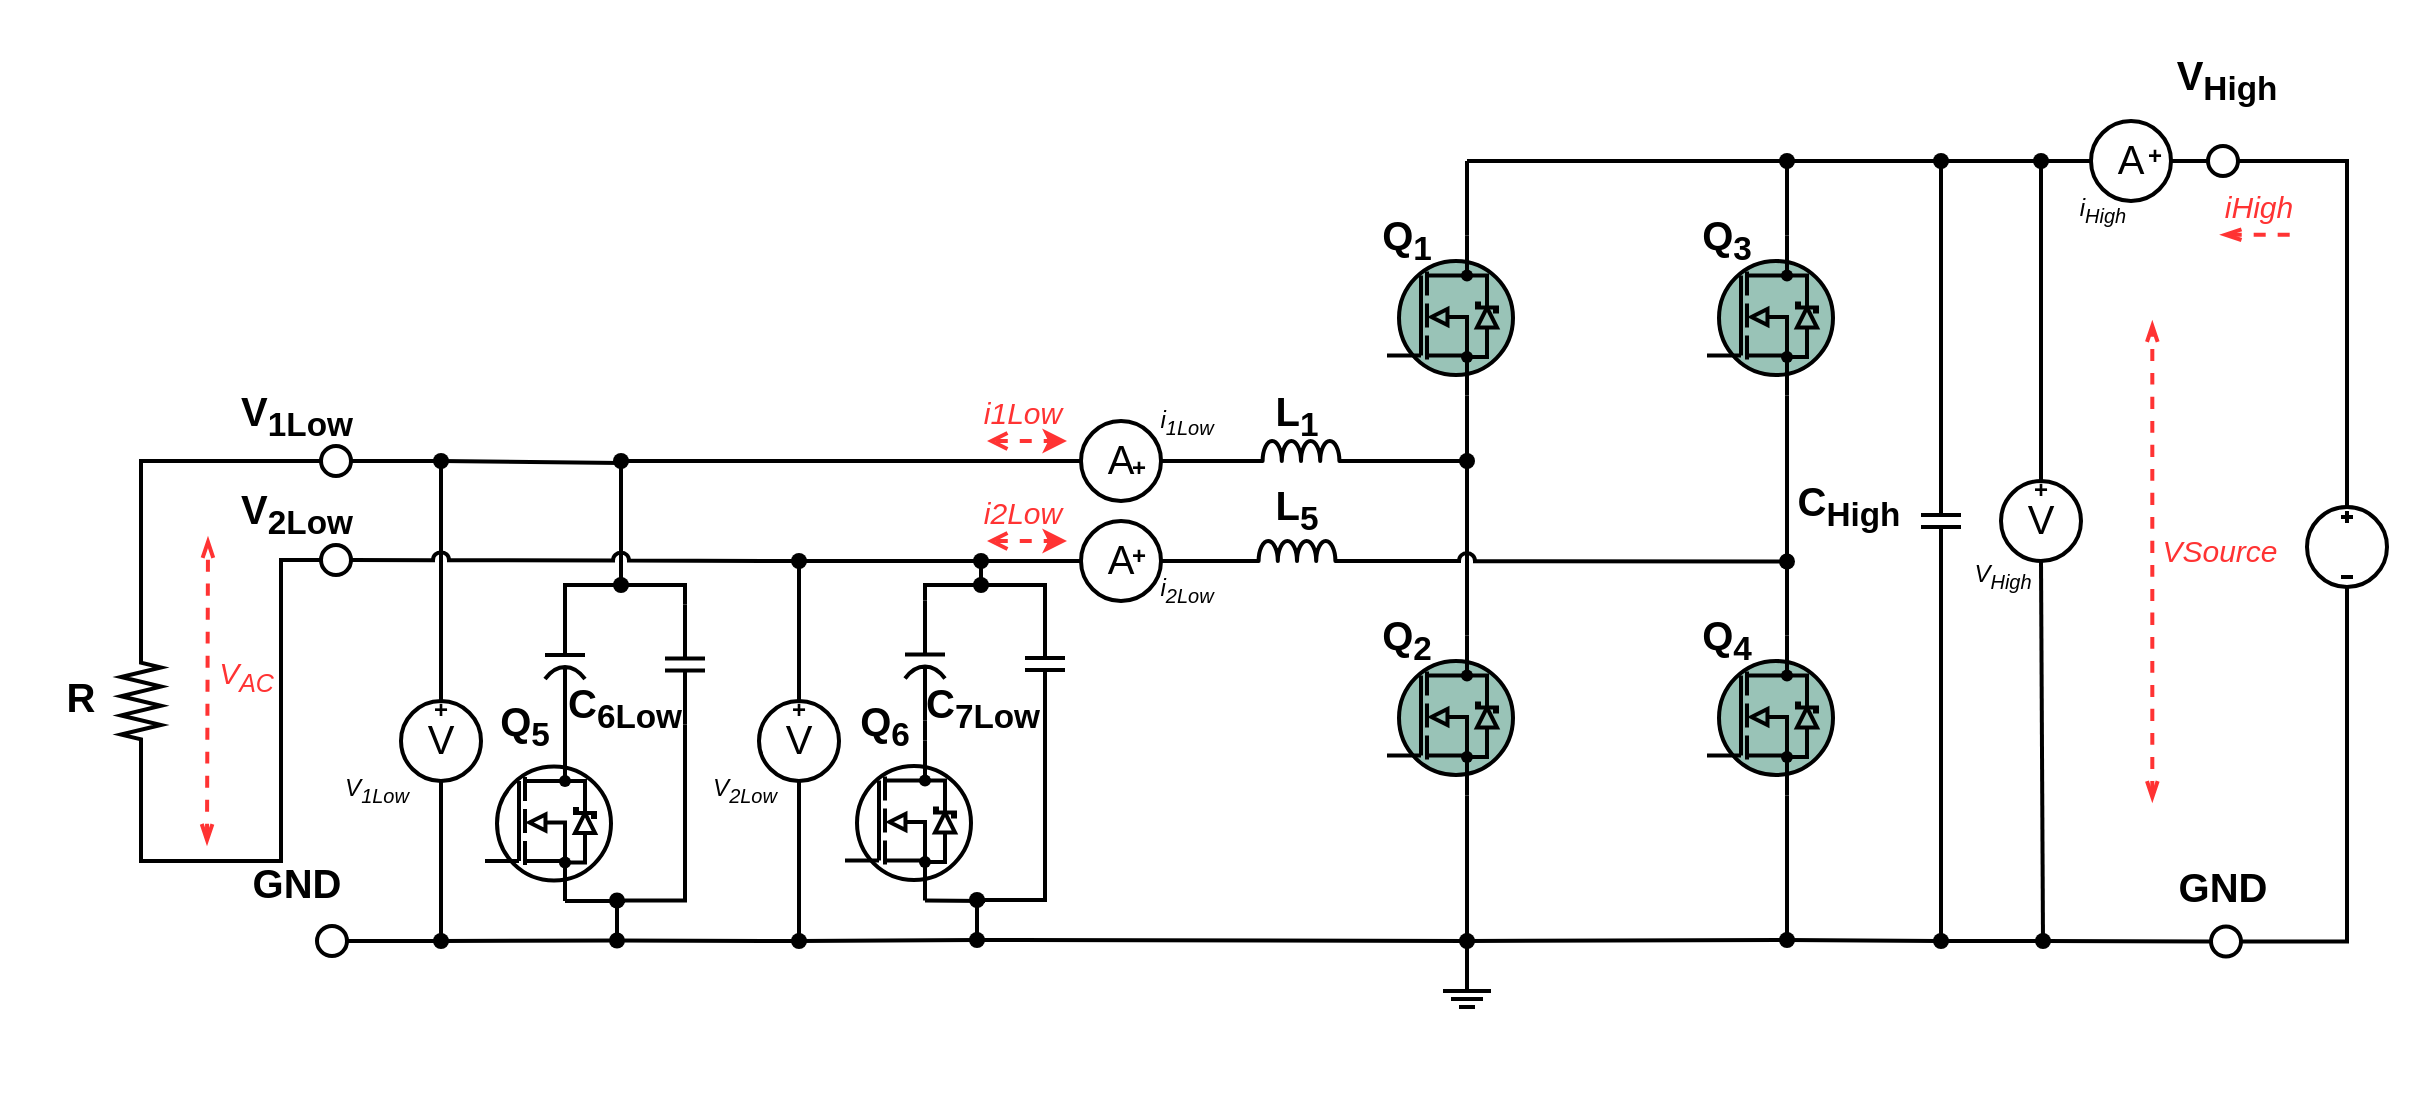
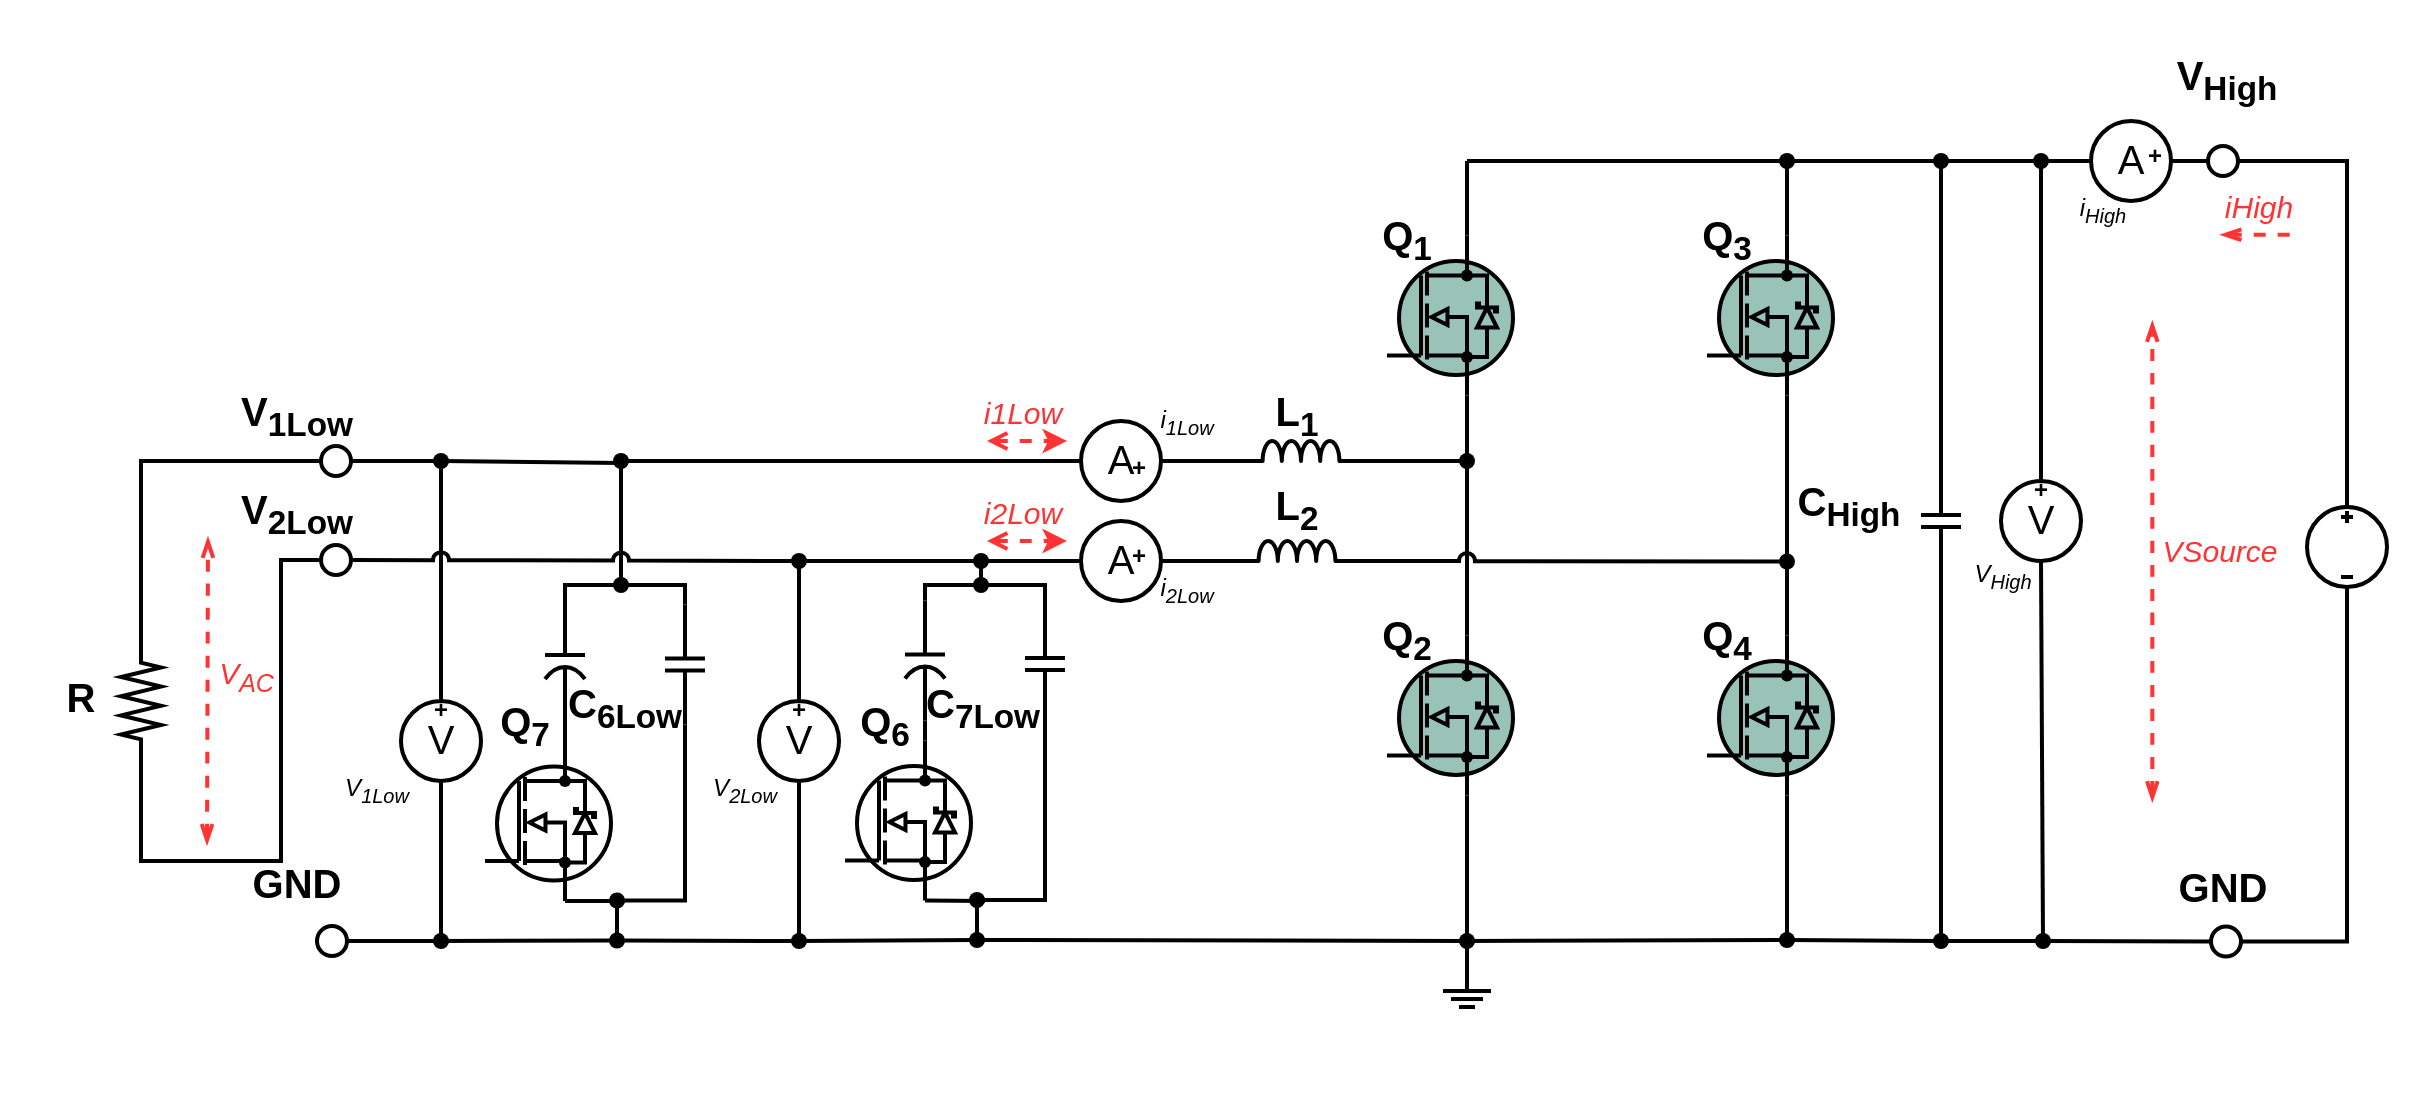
(1298, 511) -> (1298, 511)
(526, 727) -> (526, 727)
